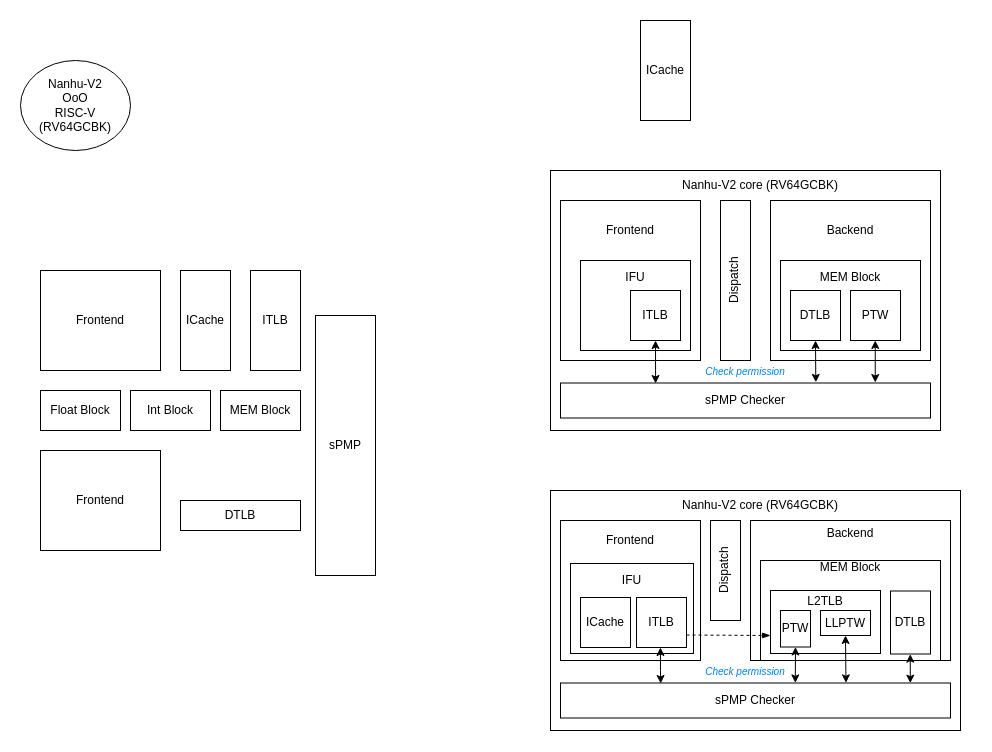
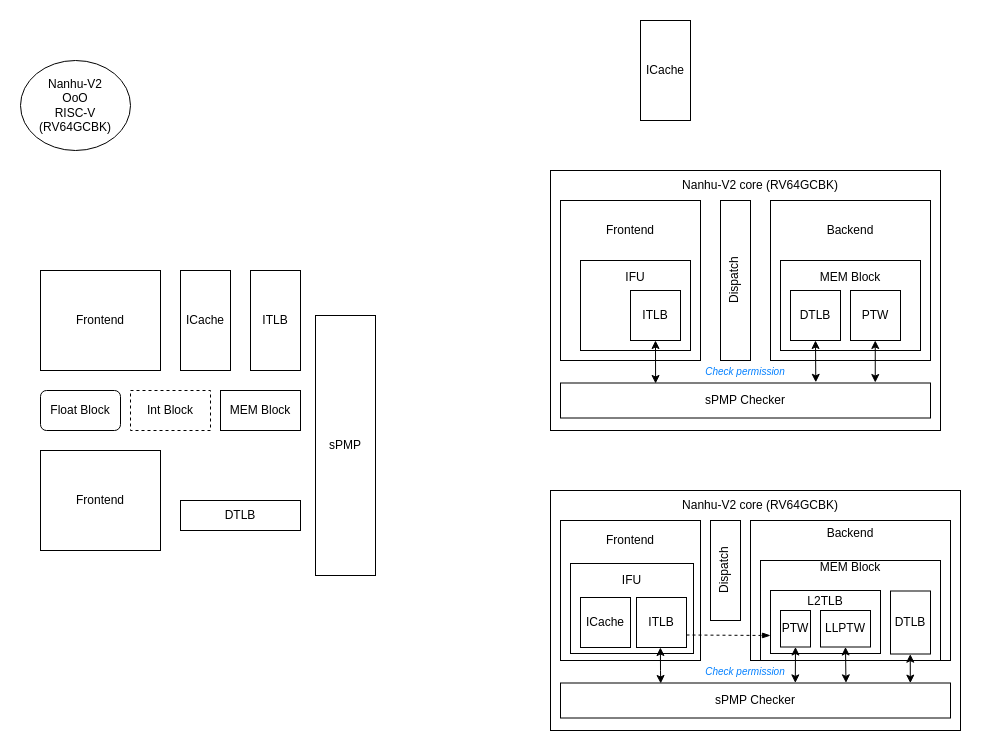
(81, 411) -> (81, 411)
(171, 411) -> (171, 411)
(846, 623) -> (846, 629)
